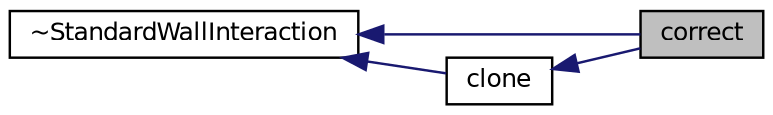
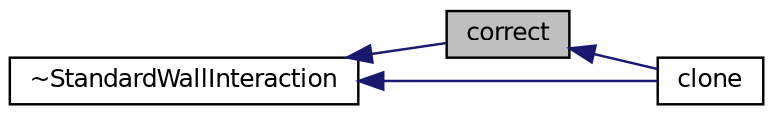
(609, 56) -> (626, 62)
